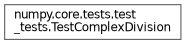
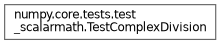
(93, 22) -> (110, 22)
